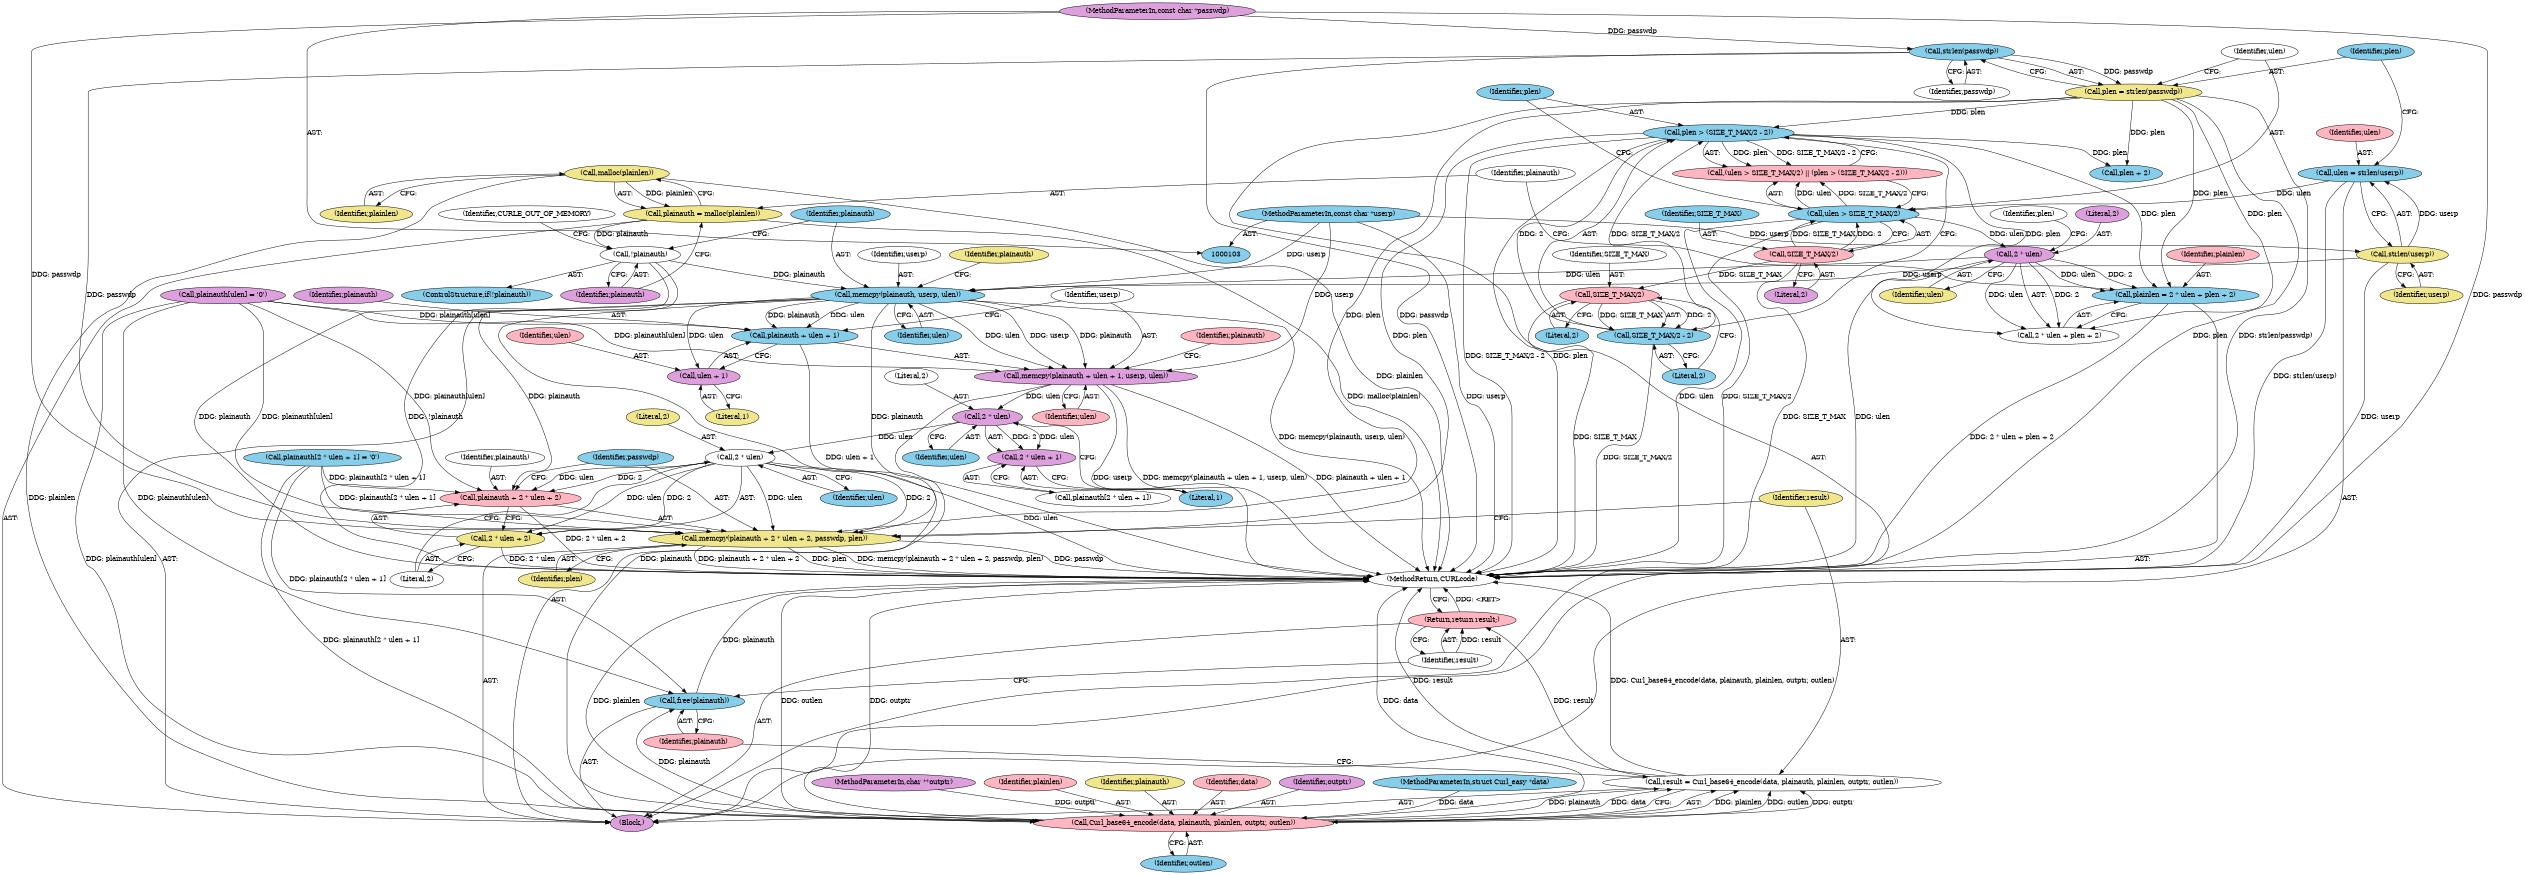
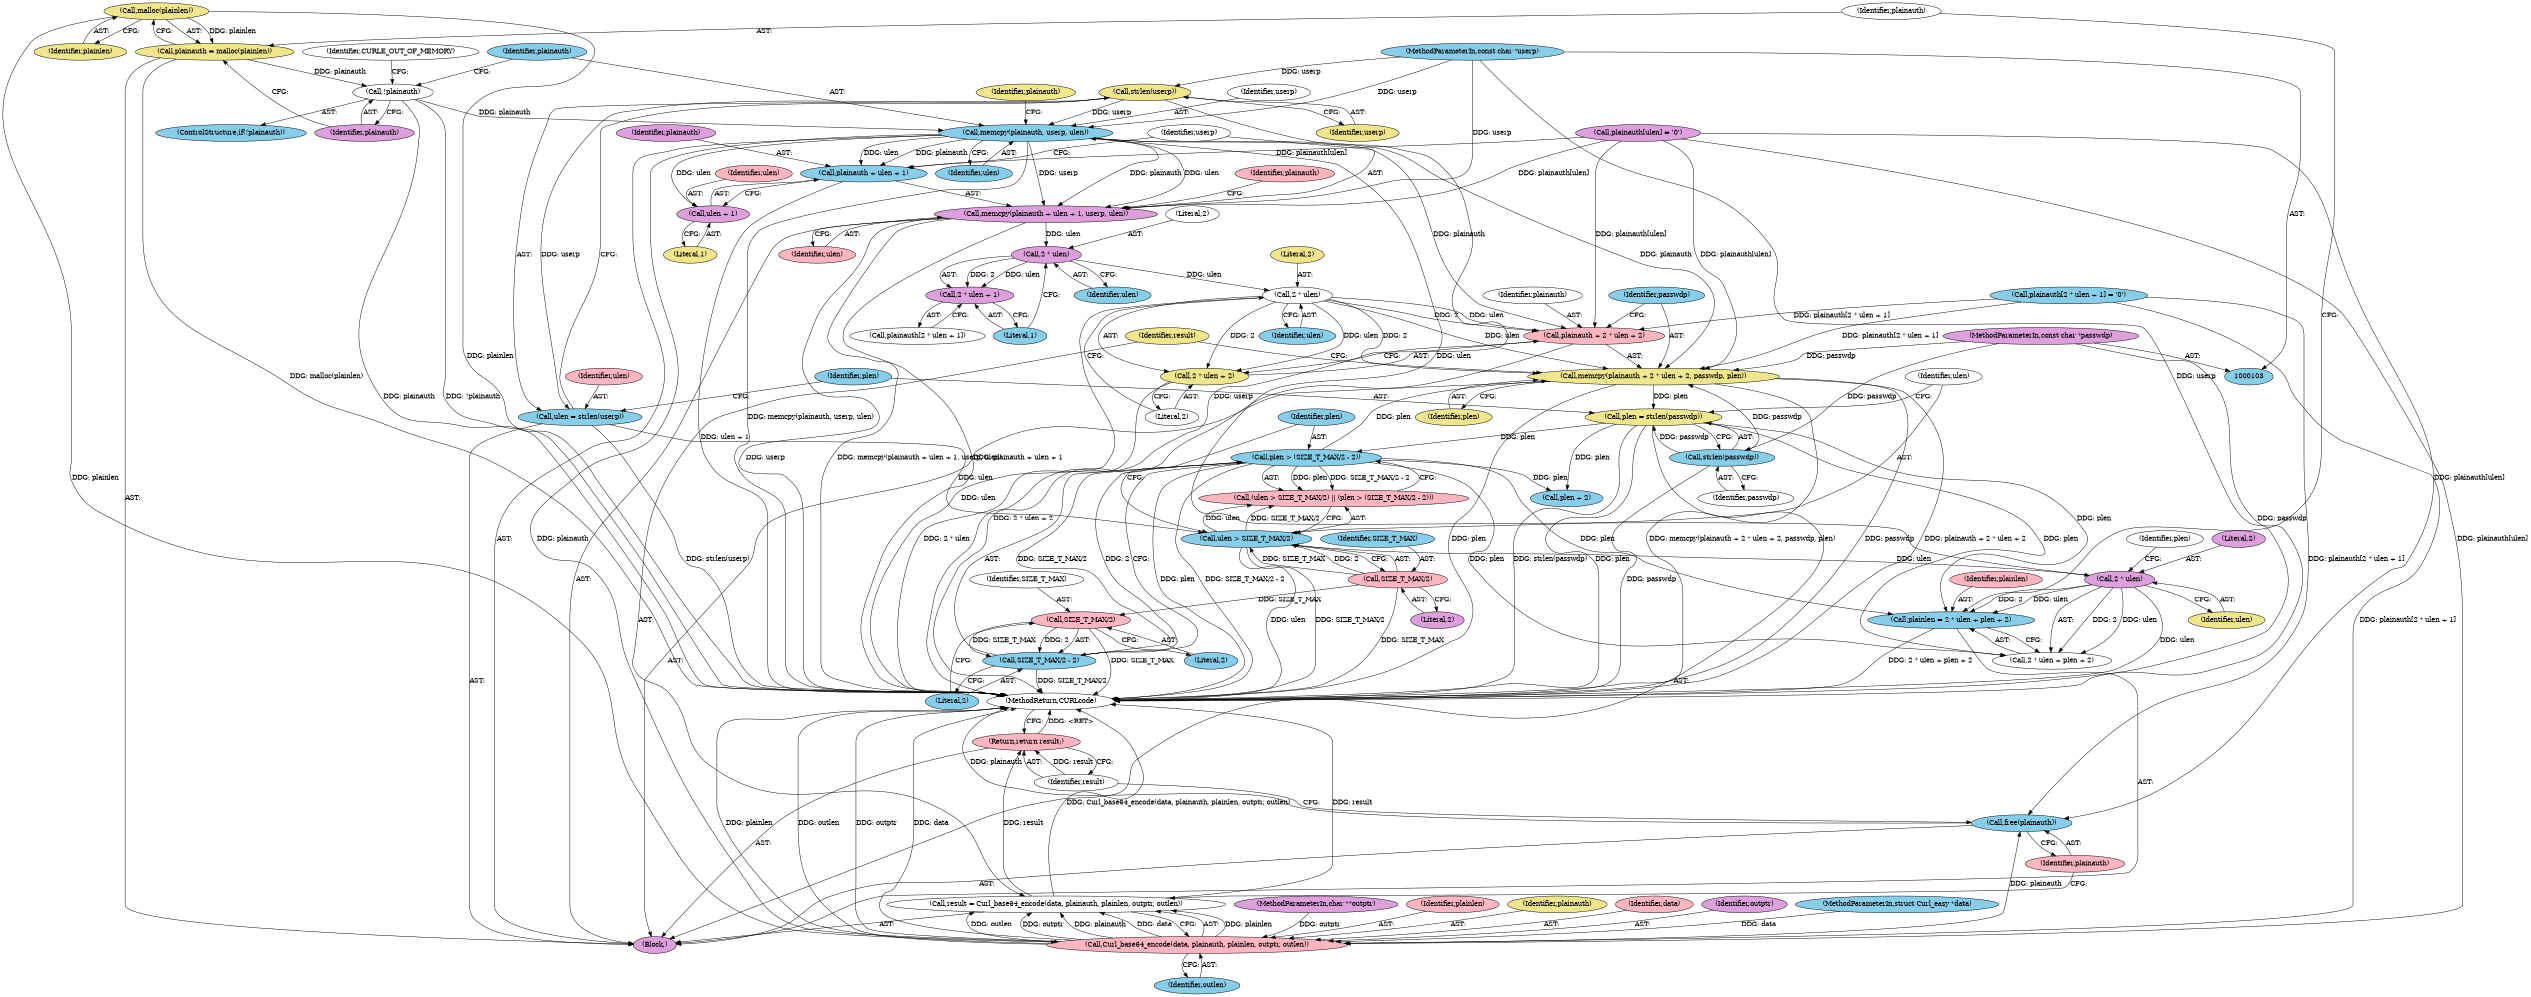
(1359, 297) -> (1653, 395)
